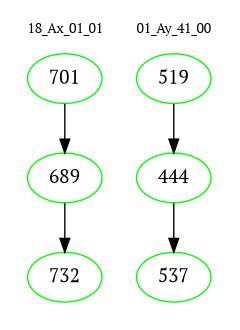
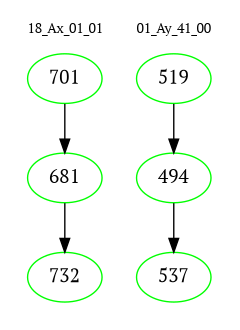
(65, 178) -> (65, 178)
(174, 178) -> (174, 178)
